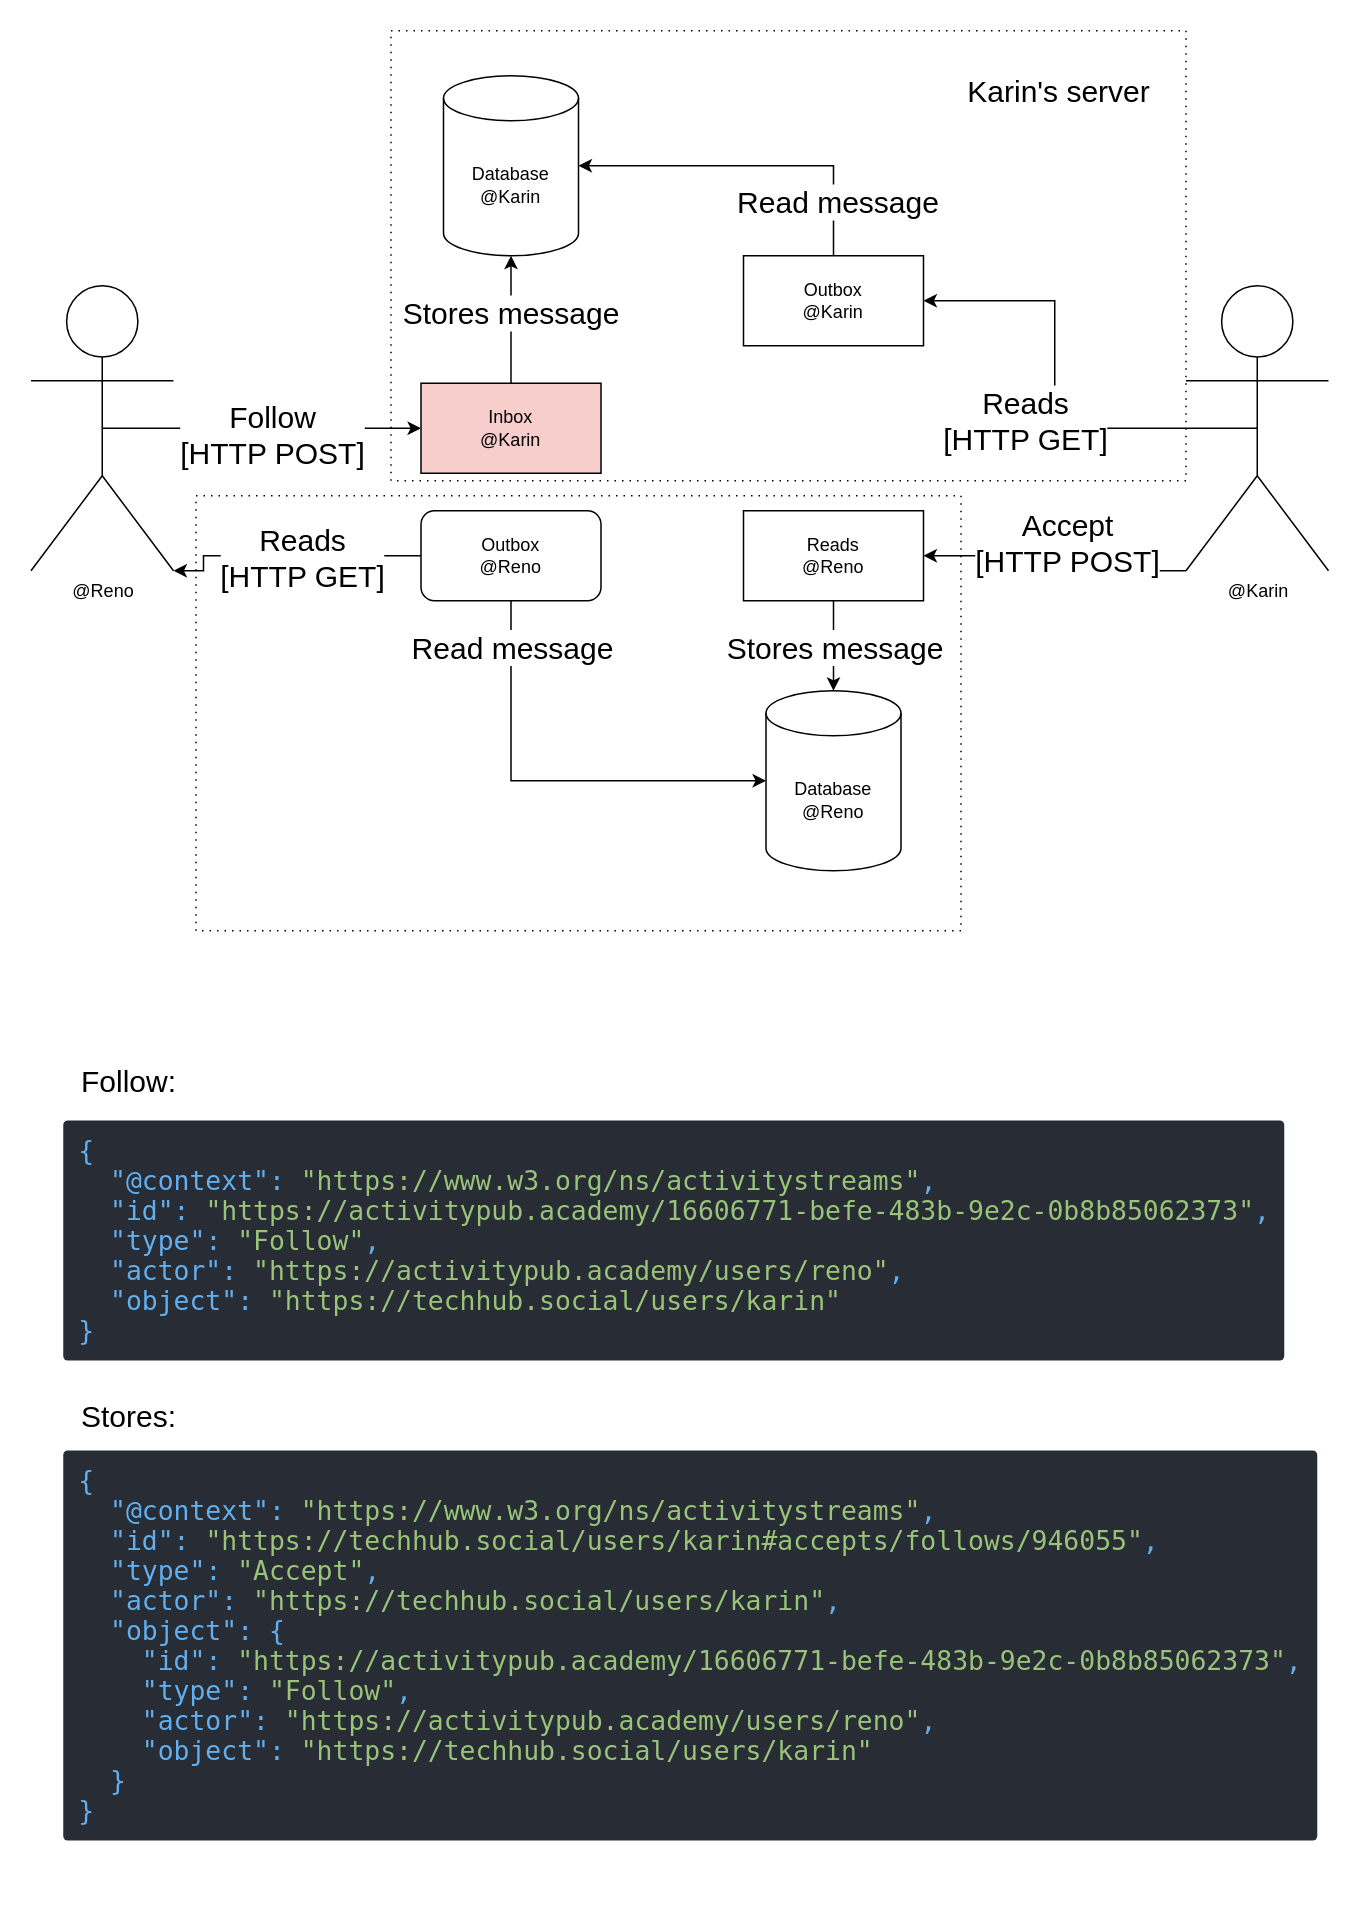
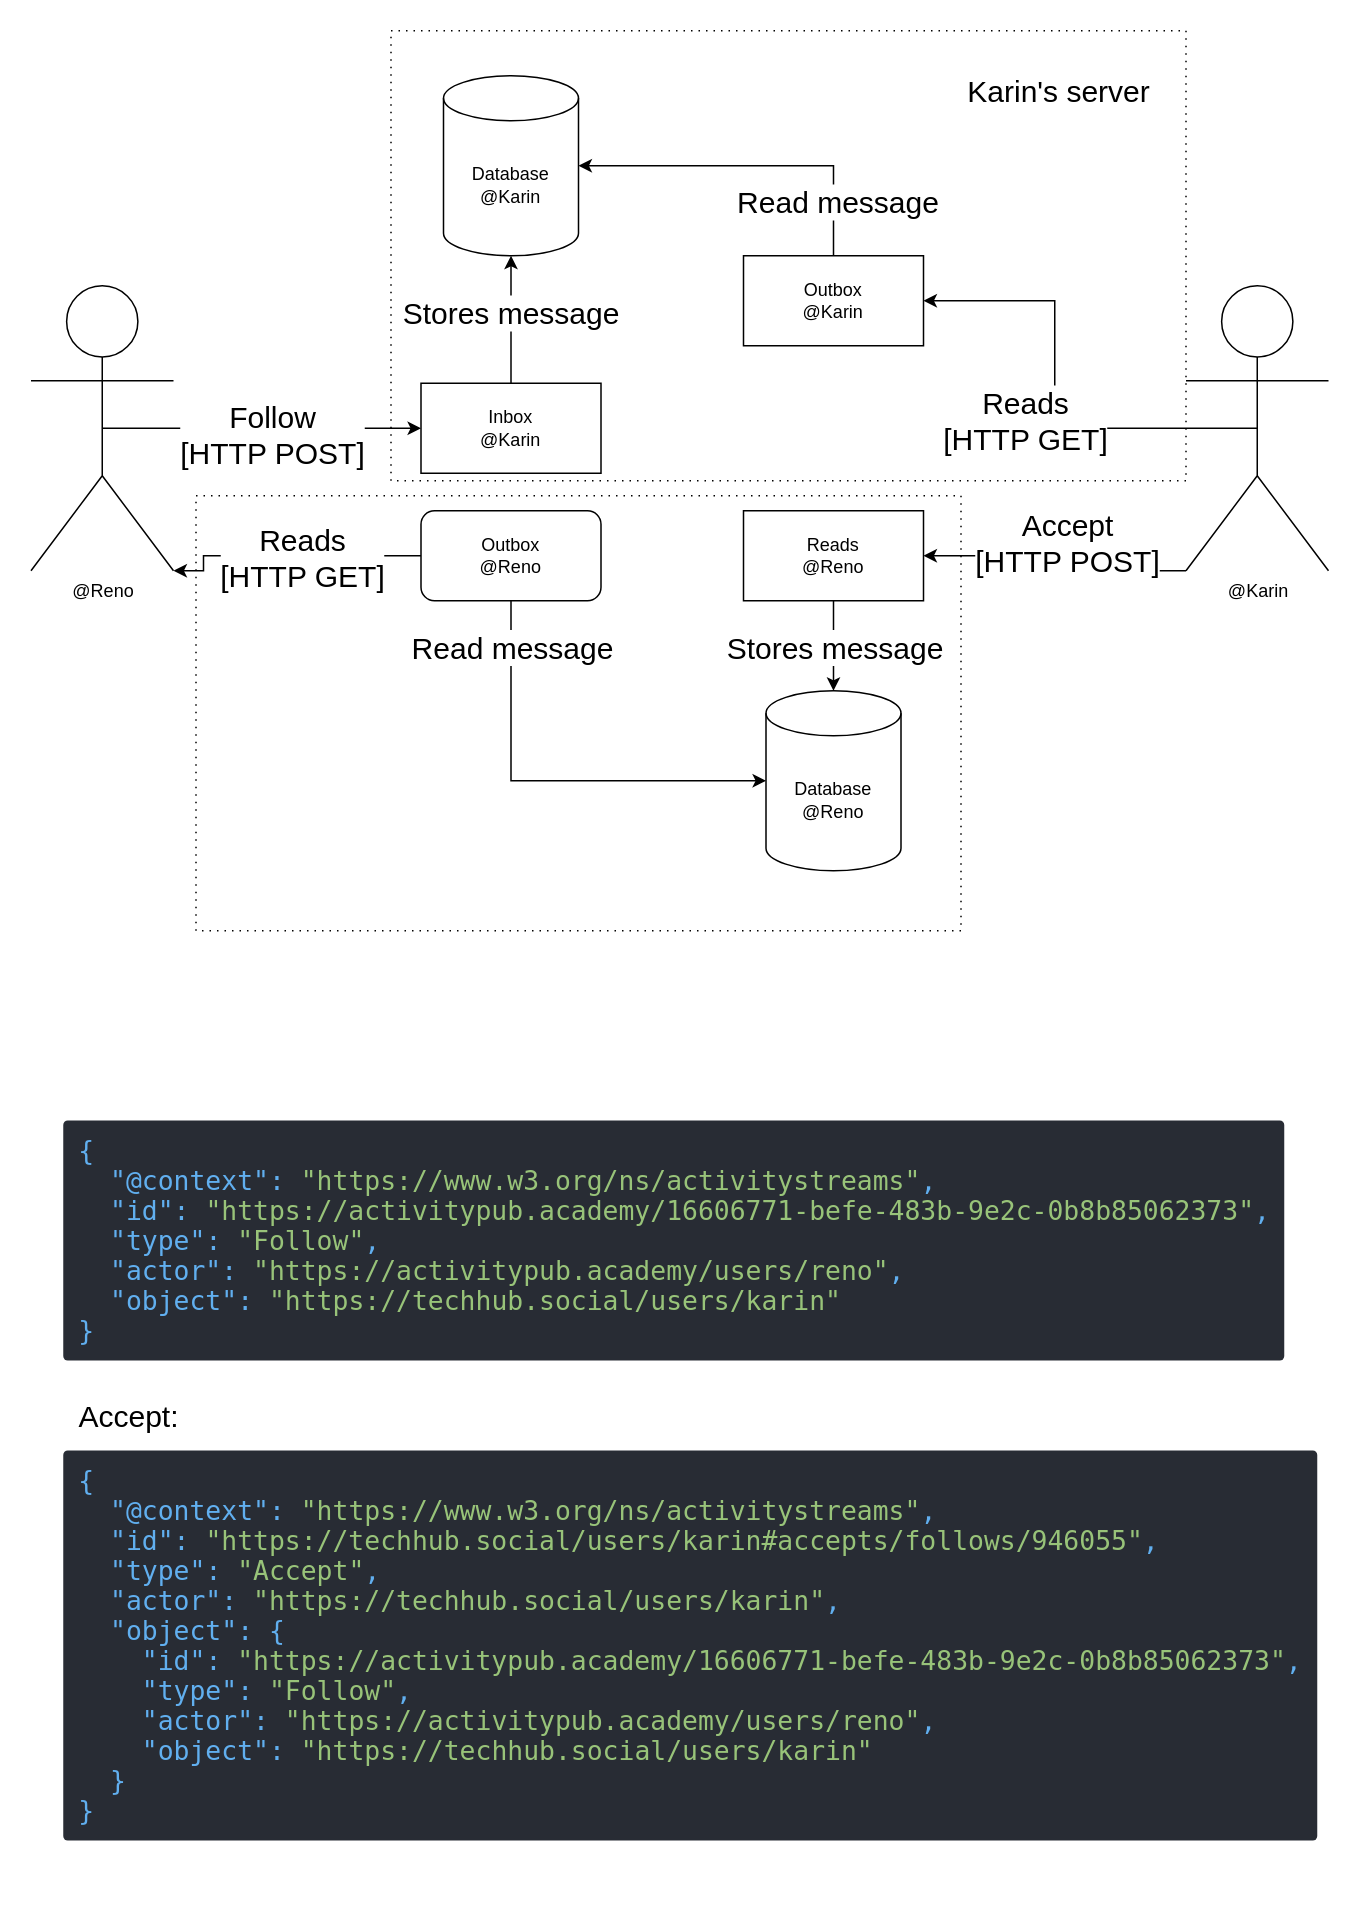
(511, 428) -> (511, 428)
(128, 1081) -> none
(129, 1415) -> (129, 1415)
